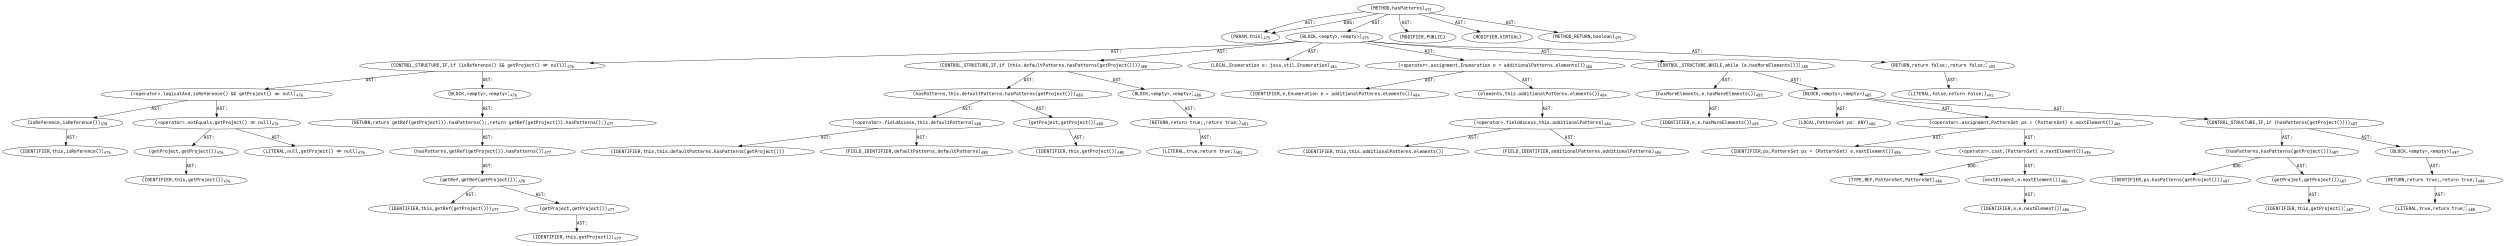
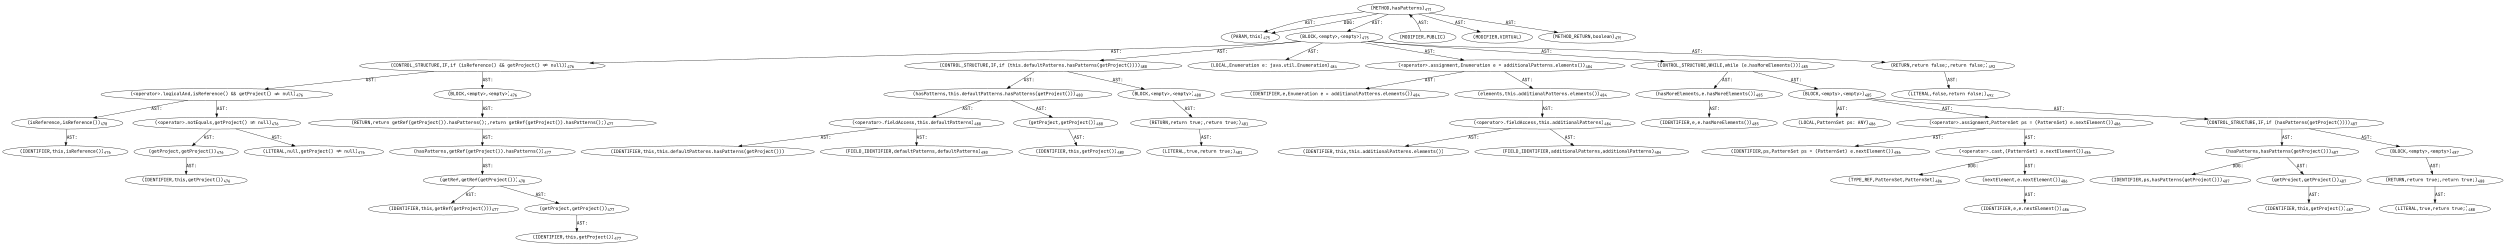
(1400, 23) -> (1417, 23)
